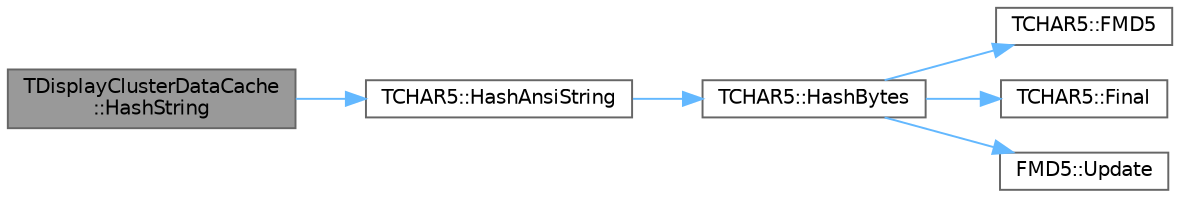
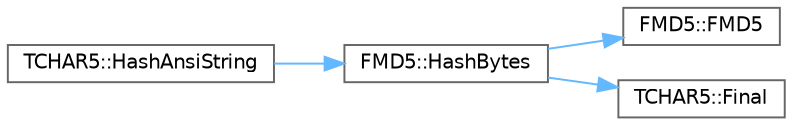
(1084, 26) -> (702, 26)
(152, 99) -> none
(814, 99) -> (446, 64)
(1084, 171) -> none
